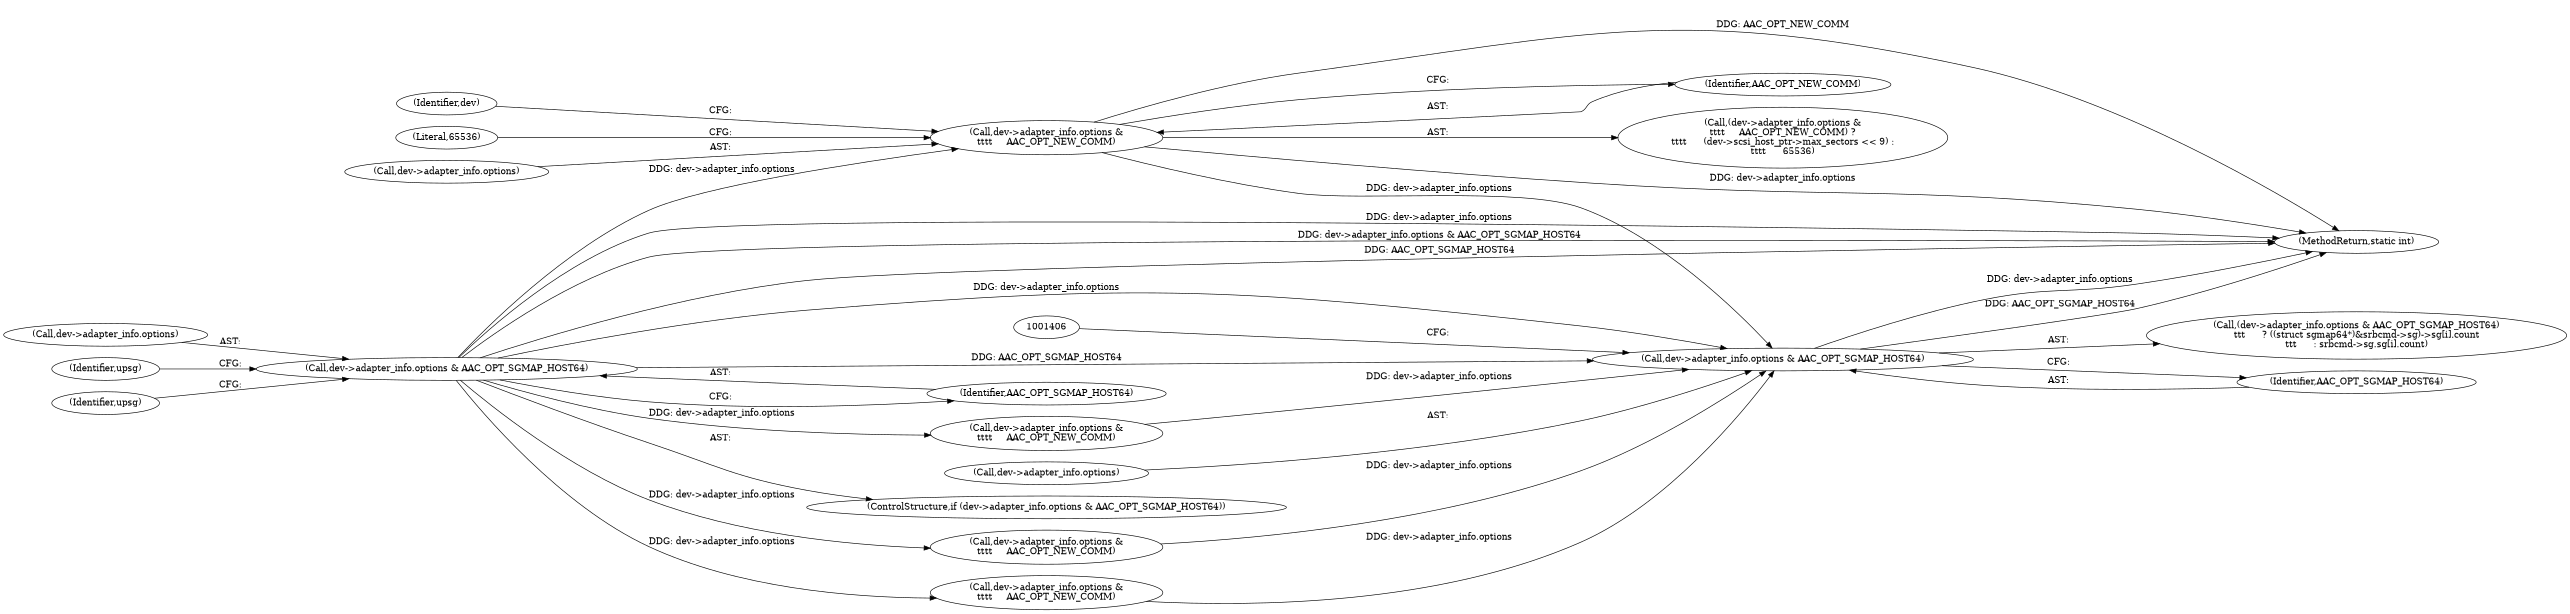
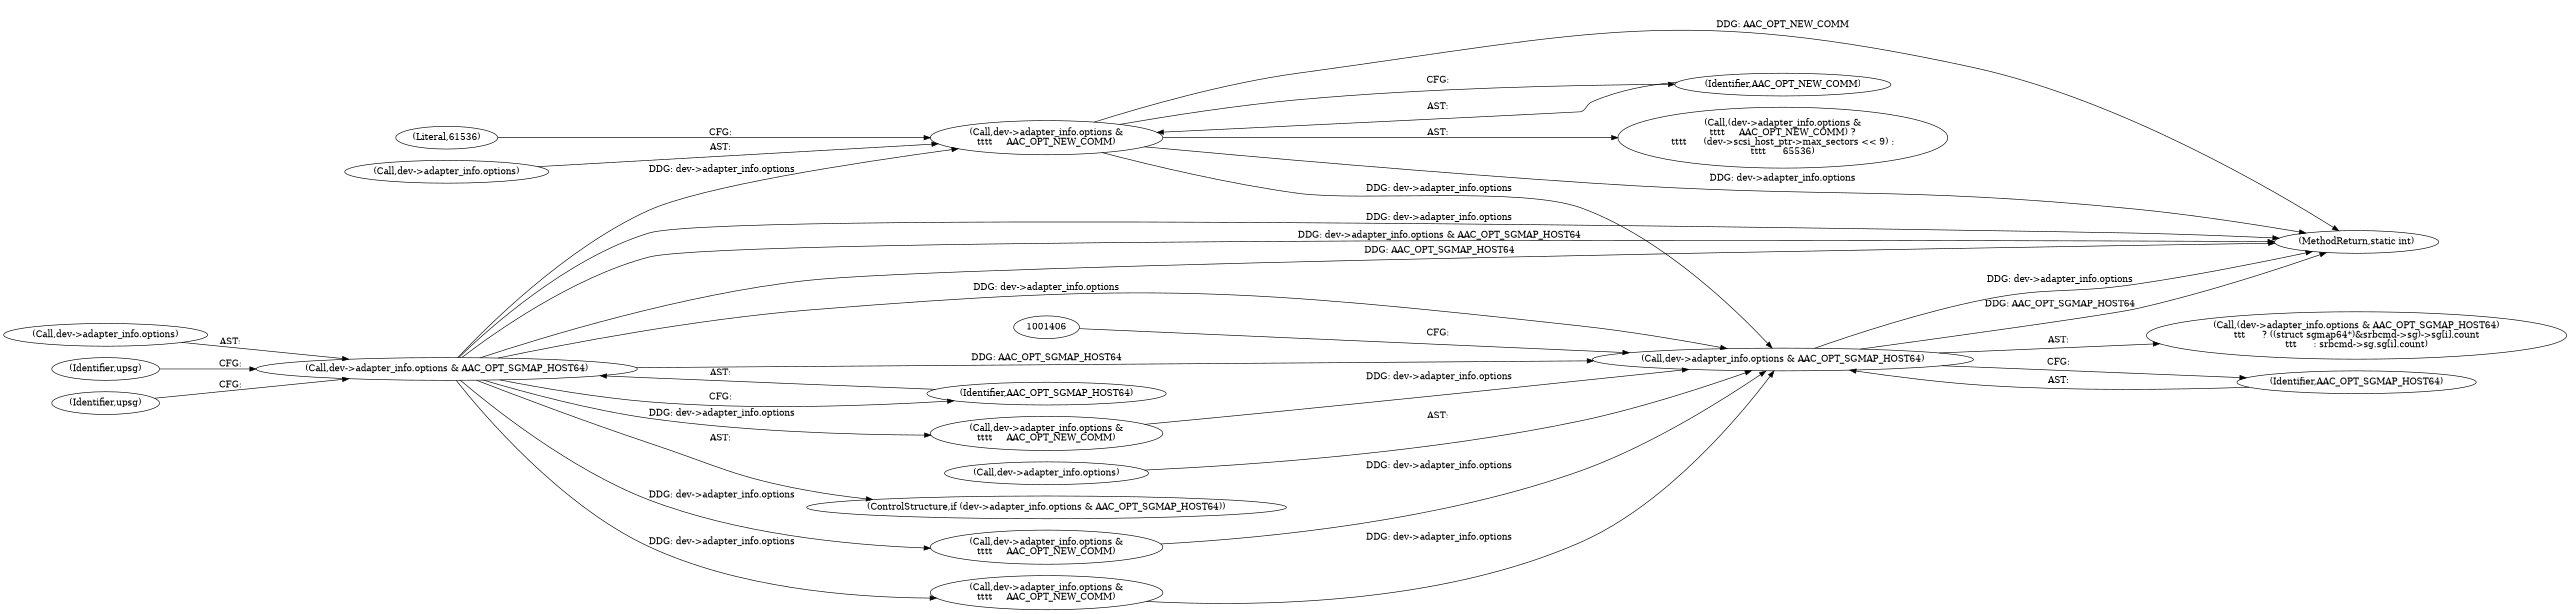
(447, 104) -> none
(447, 138) -> (447, 138)
